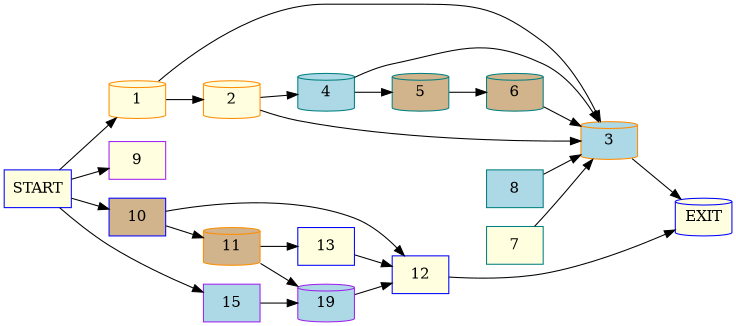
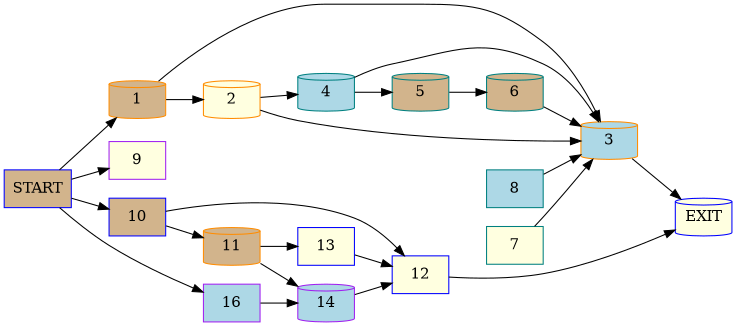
(137, 100) -> (137, 100)
(38, 189) -> (38, 189)
(232, 303) -> (232, 303)
(326, 303) -> (326, 303)
